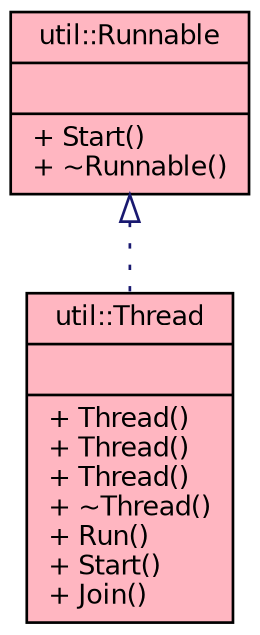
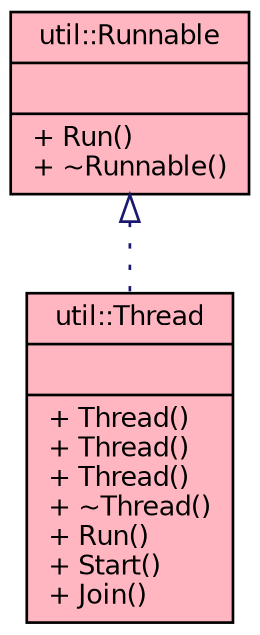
(90, 138) -> (83, 138)
